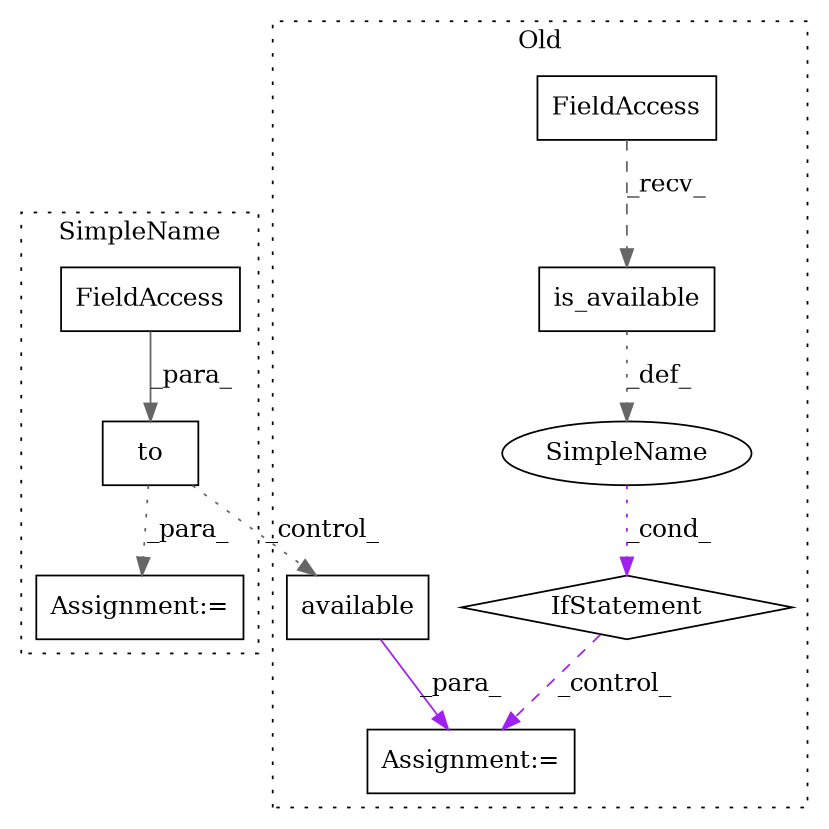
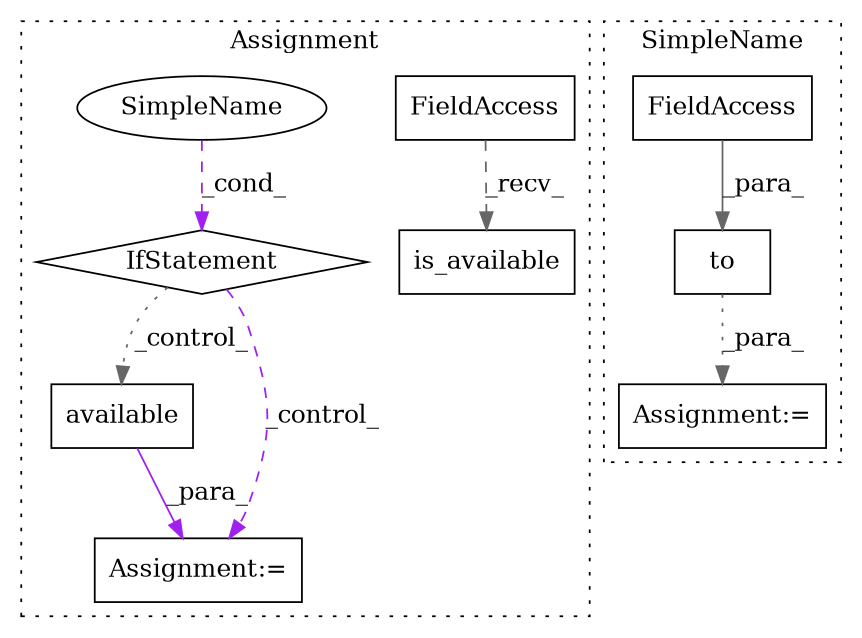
(540, 42) -> (305, 42)
(627, 367) -> none
(627, 521) -> (202, 176)
(247, 525) -> (137, 322)
